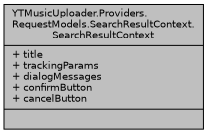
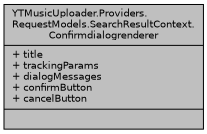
(104, 35) -> (104, 35)
